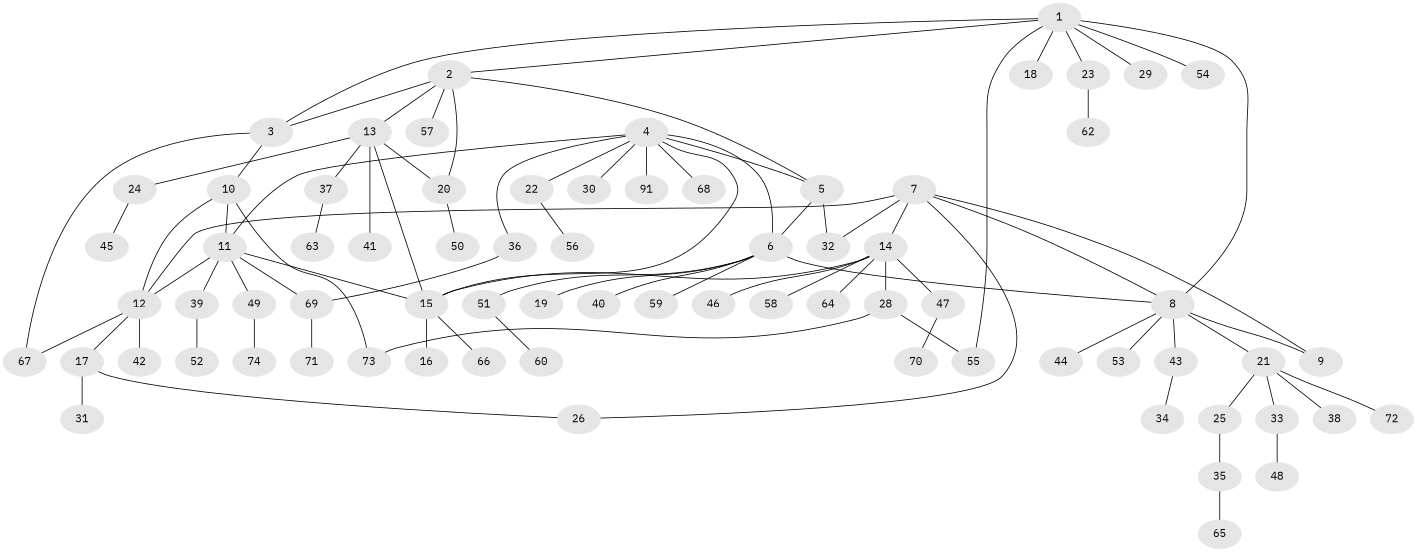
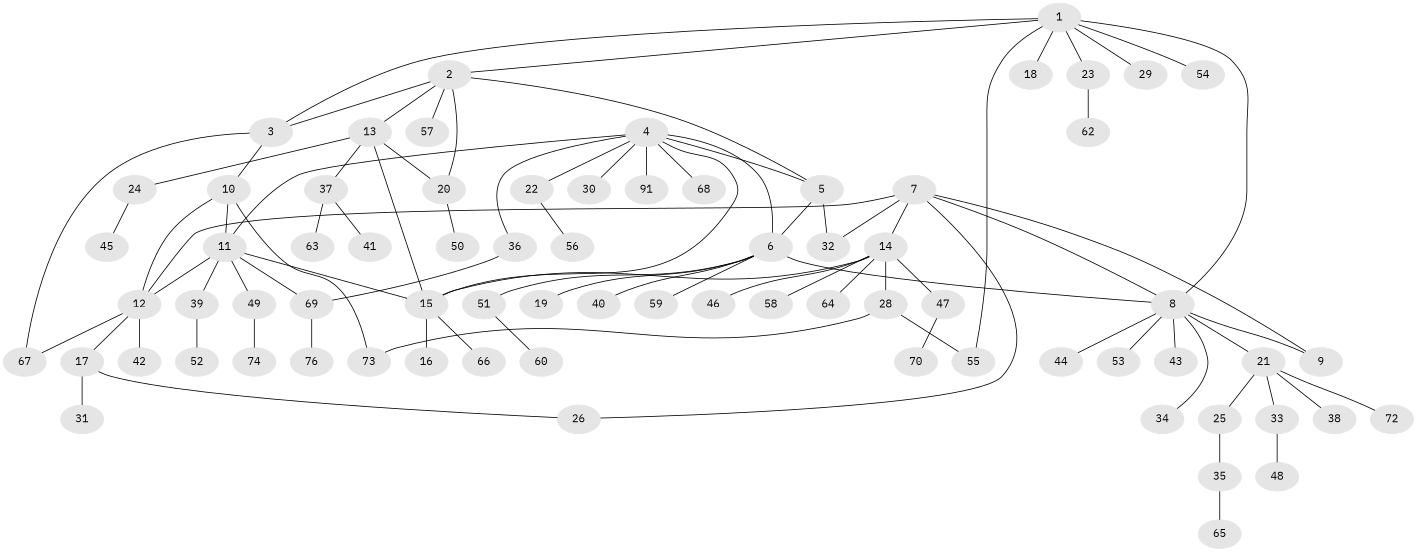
(370, 190) -> (349, 219)
(312, 362) -> (312, 362)
(1169, 391) -> (1208, 365)
